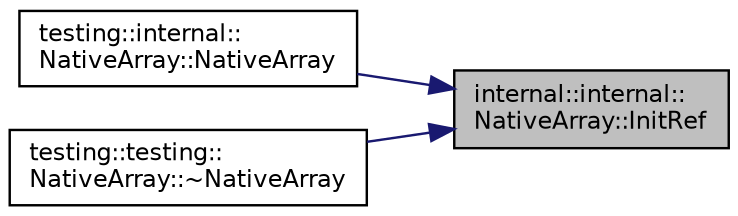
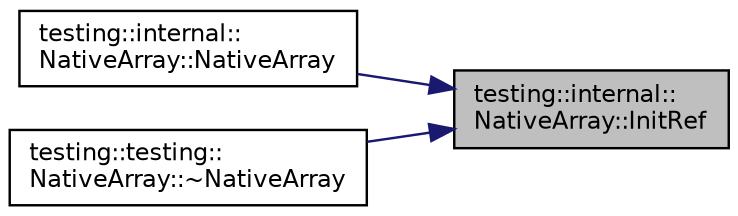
(592, 109) -> (592, 109)
